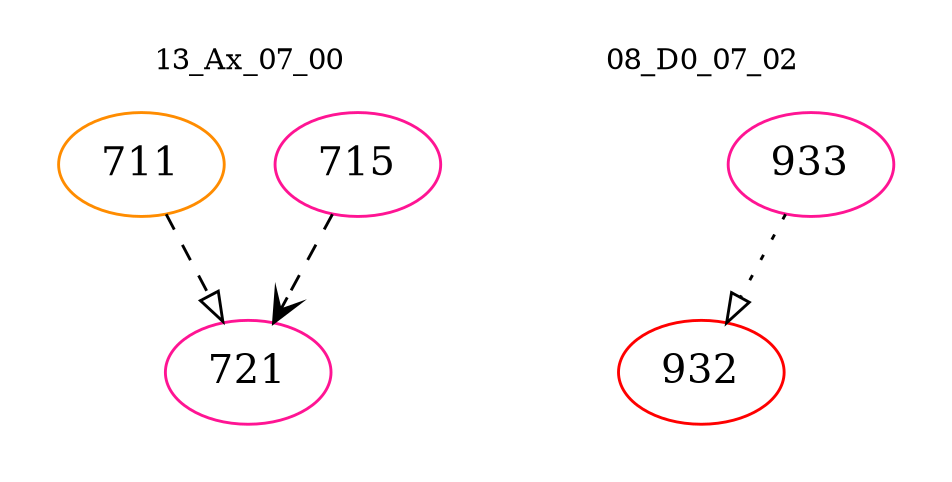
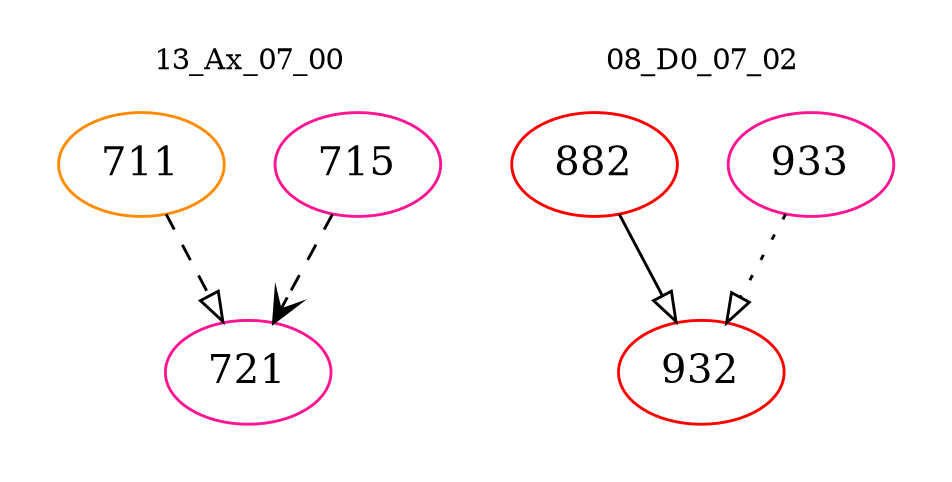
none -> (595, 165)
